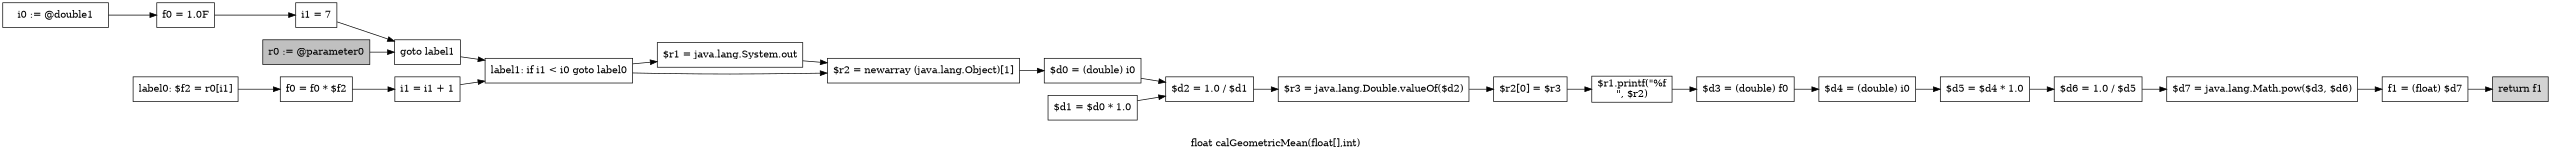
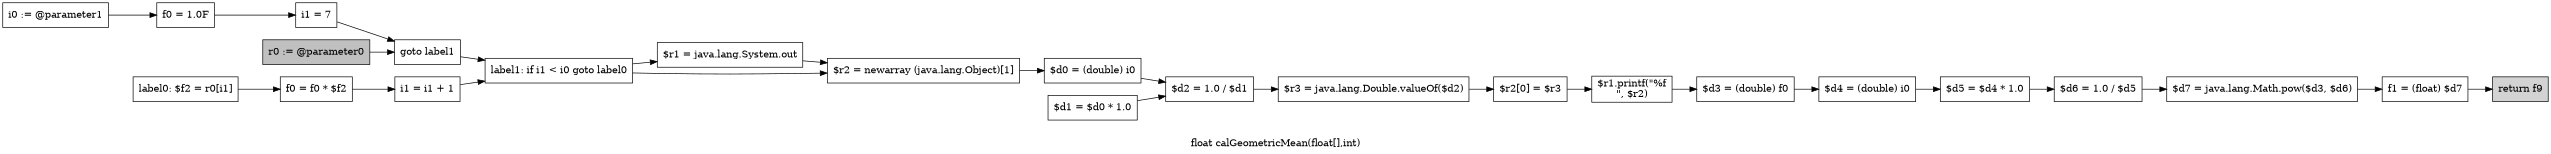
(56, 15) -> (56, 15)
(2520, 89) -> (2520, 89)
